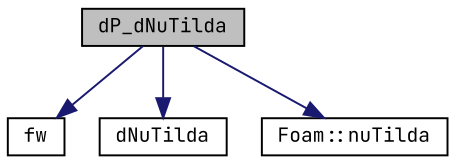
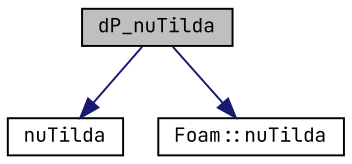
(163, 27) -> (157, 27)
(36, 137) -> none
(163, 137) -> (65, 137)
